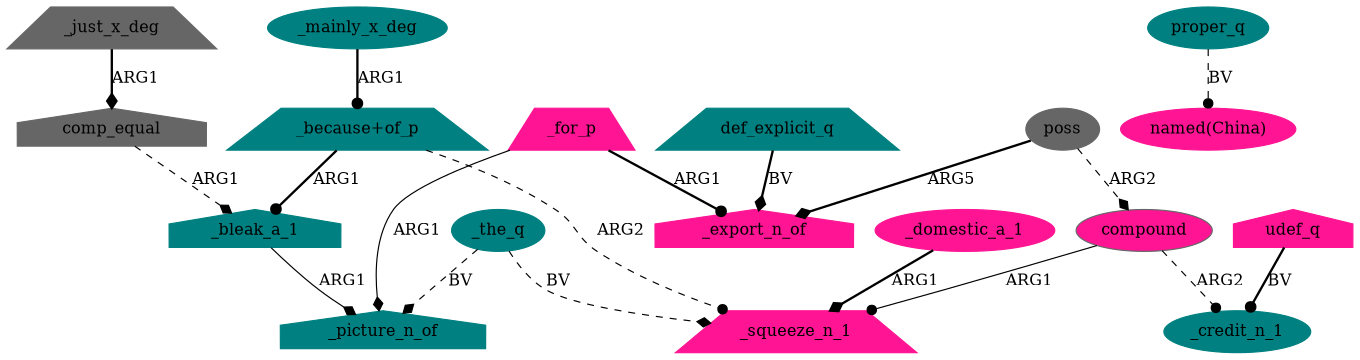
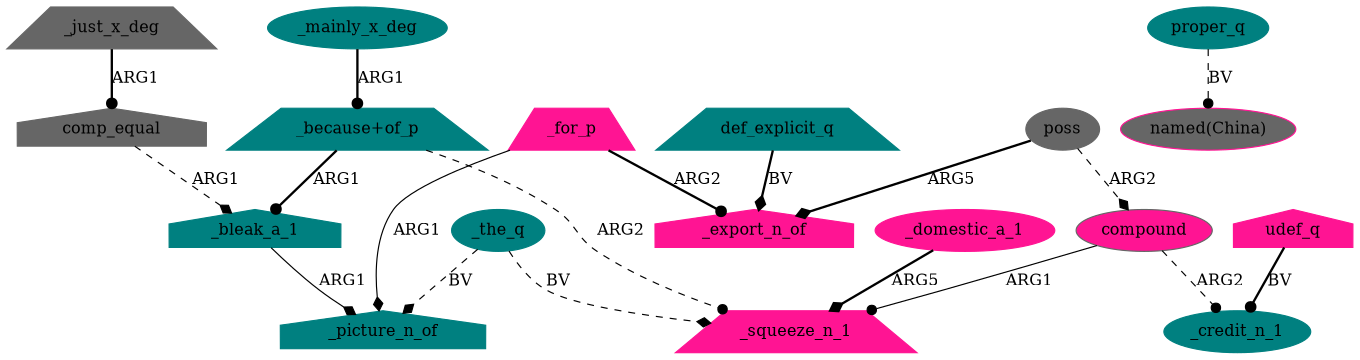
(112, 72) -> (112, 74)
(1208, 129) -> (1208, 129)
(698, 180) -> (698, 180)
(915, 281) -> (915, 281)
